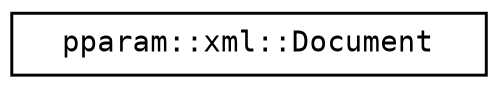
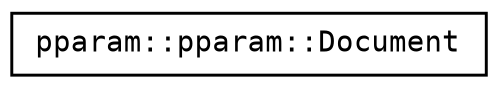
(249, 44) -> (249, 44)
